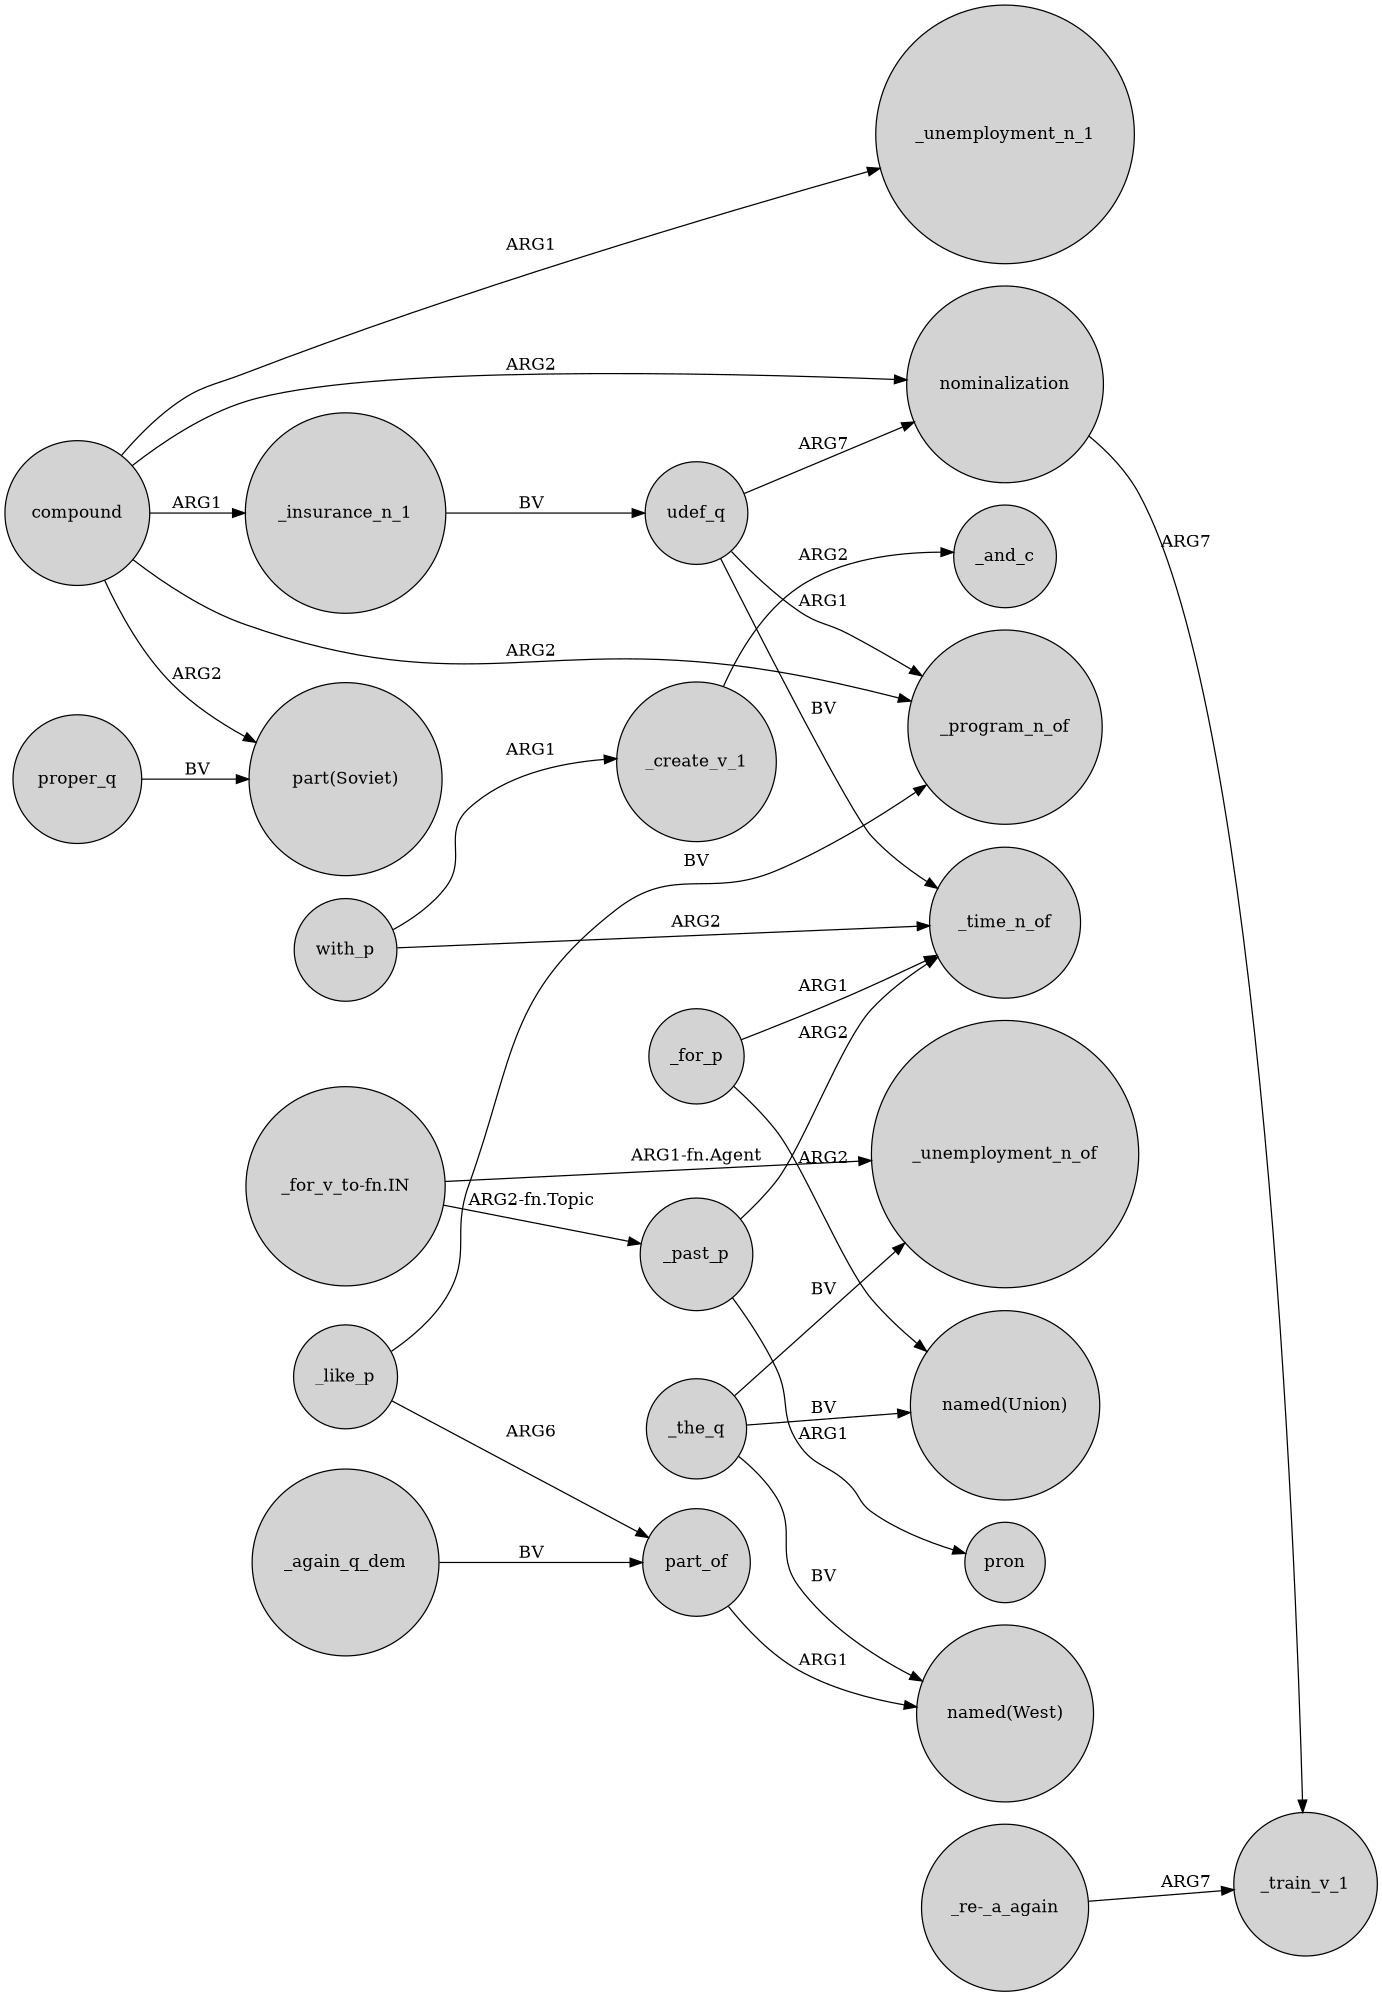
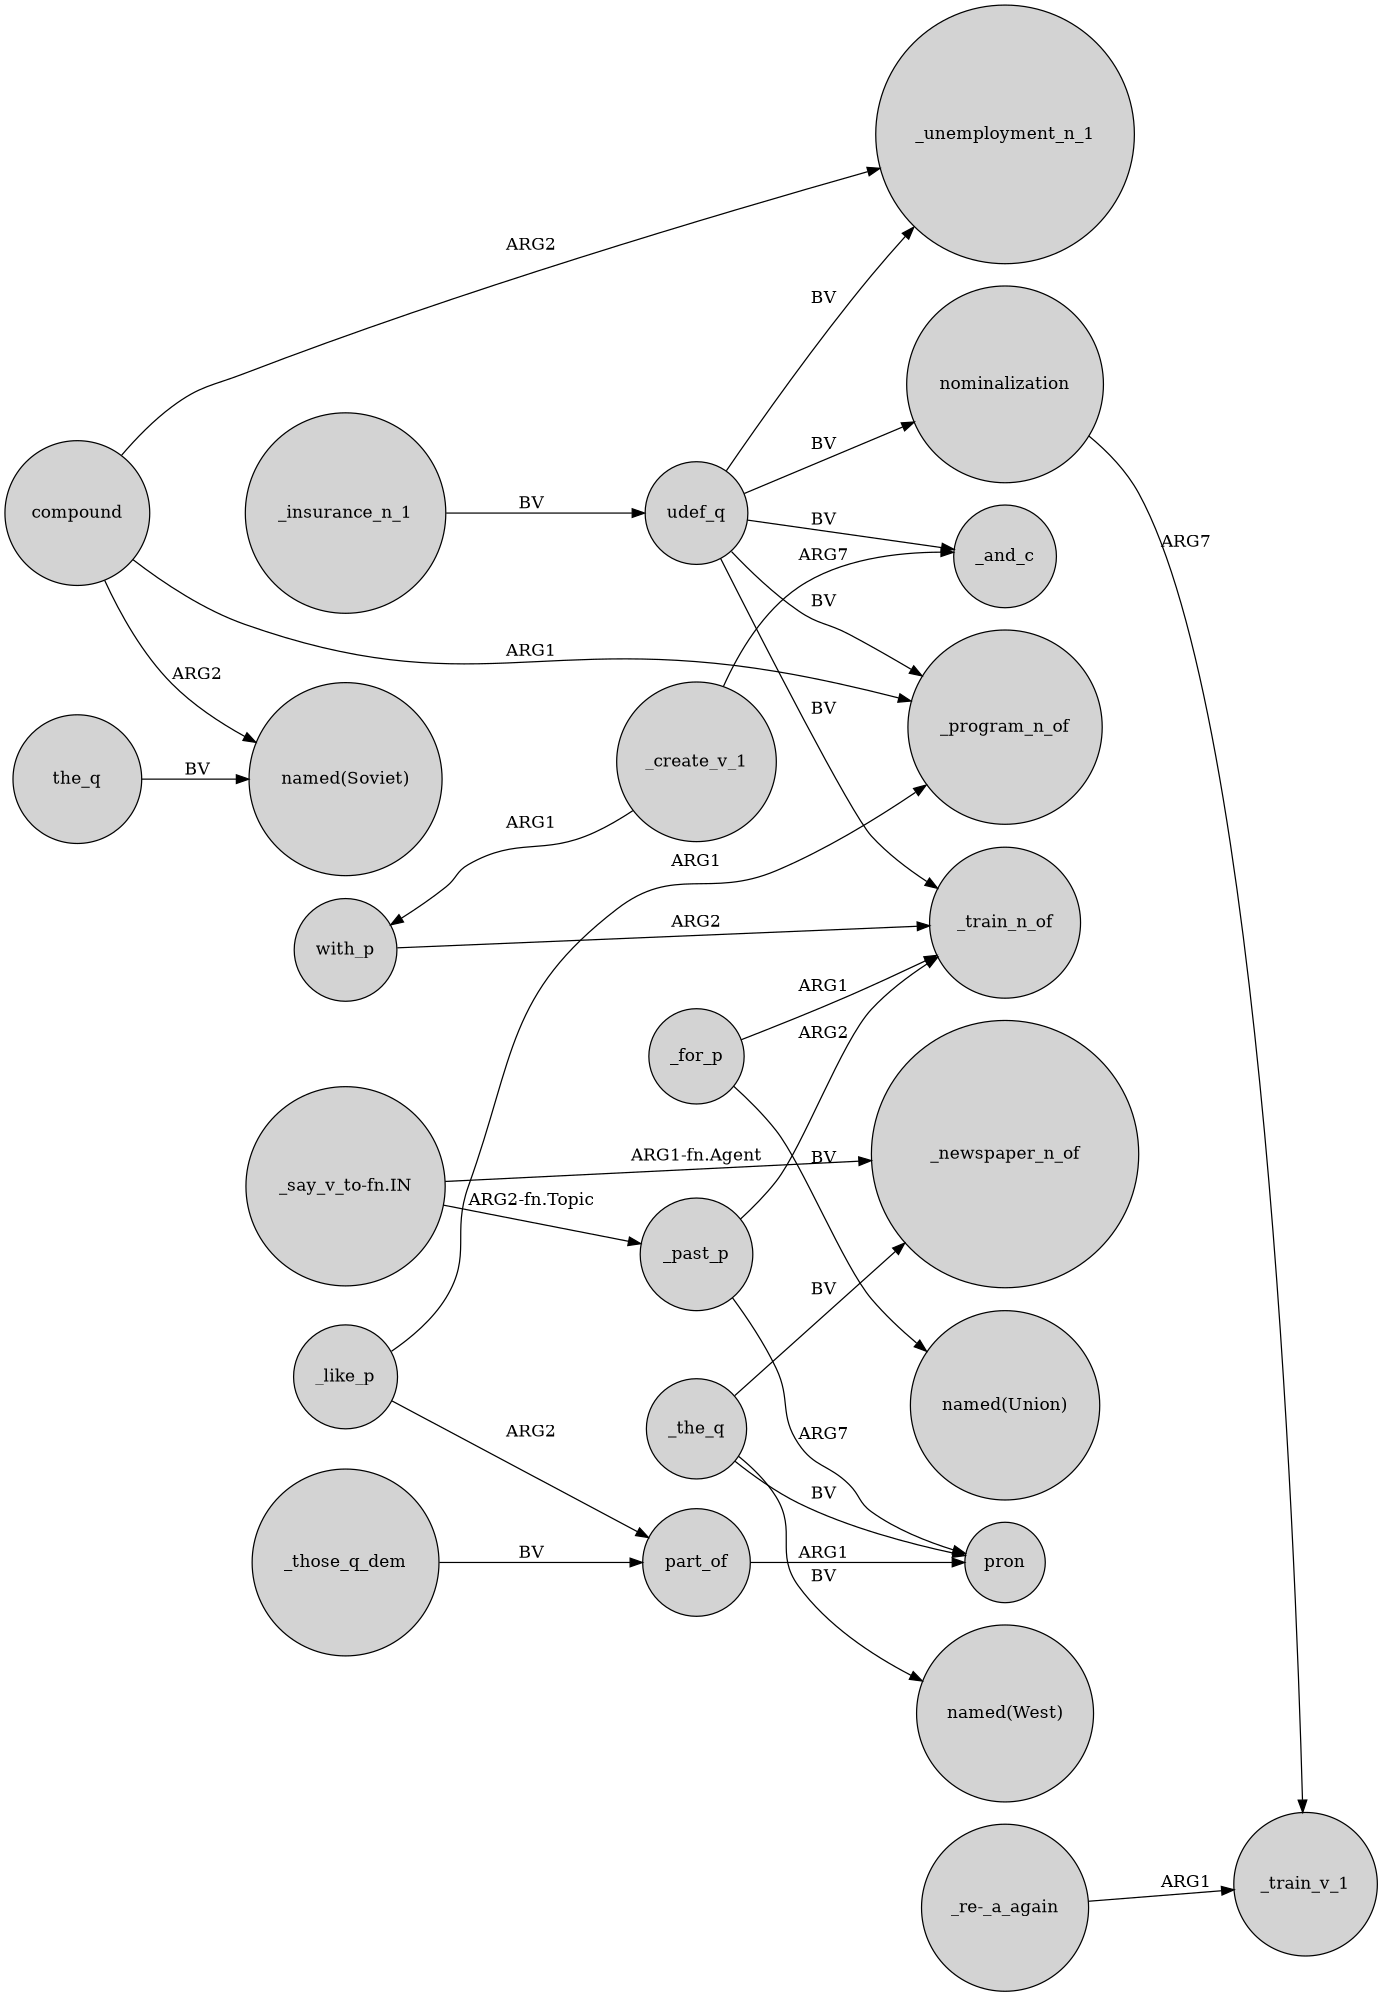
(531, 245) -> (531, 245)
none -> (812, 351)
(503, 375) -> none
(824, 444) -> (824, 444)
(191, 513) -> none
none -> (845, 534)
(824, 556) -> (824, 556)
(824, 602) -> (824, 602)
(531, 651) -> (531, 651)
(77, 779) -> (77, 779)
(346, 779) -> (346, 779)
(467, 811) -> (510, 849)
(697, 861) -> (697, 861)
(1005, 923) -> (1005, 923)
(1005, 1154) -> (1005, 1154)
(824, 1158) -> (824, 1158)
(346, 1186) -> (346, 1186)
(822, 1419) -> (838, 1520)
(531, 1432) -> (531, 1432)
(824, 1434) -> (824, 1434)
(346, 1562) -> (346, 1562)
(806, 1674) -> (851, 1562)
(1186, 1882) -> (1186, 1882)
